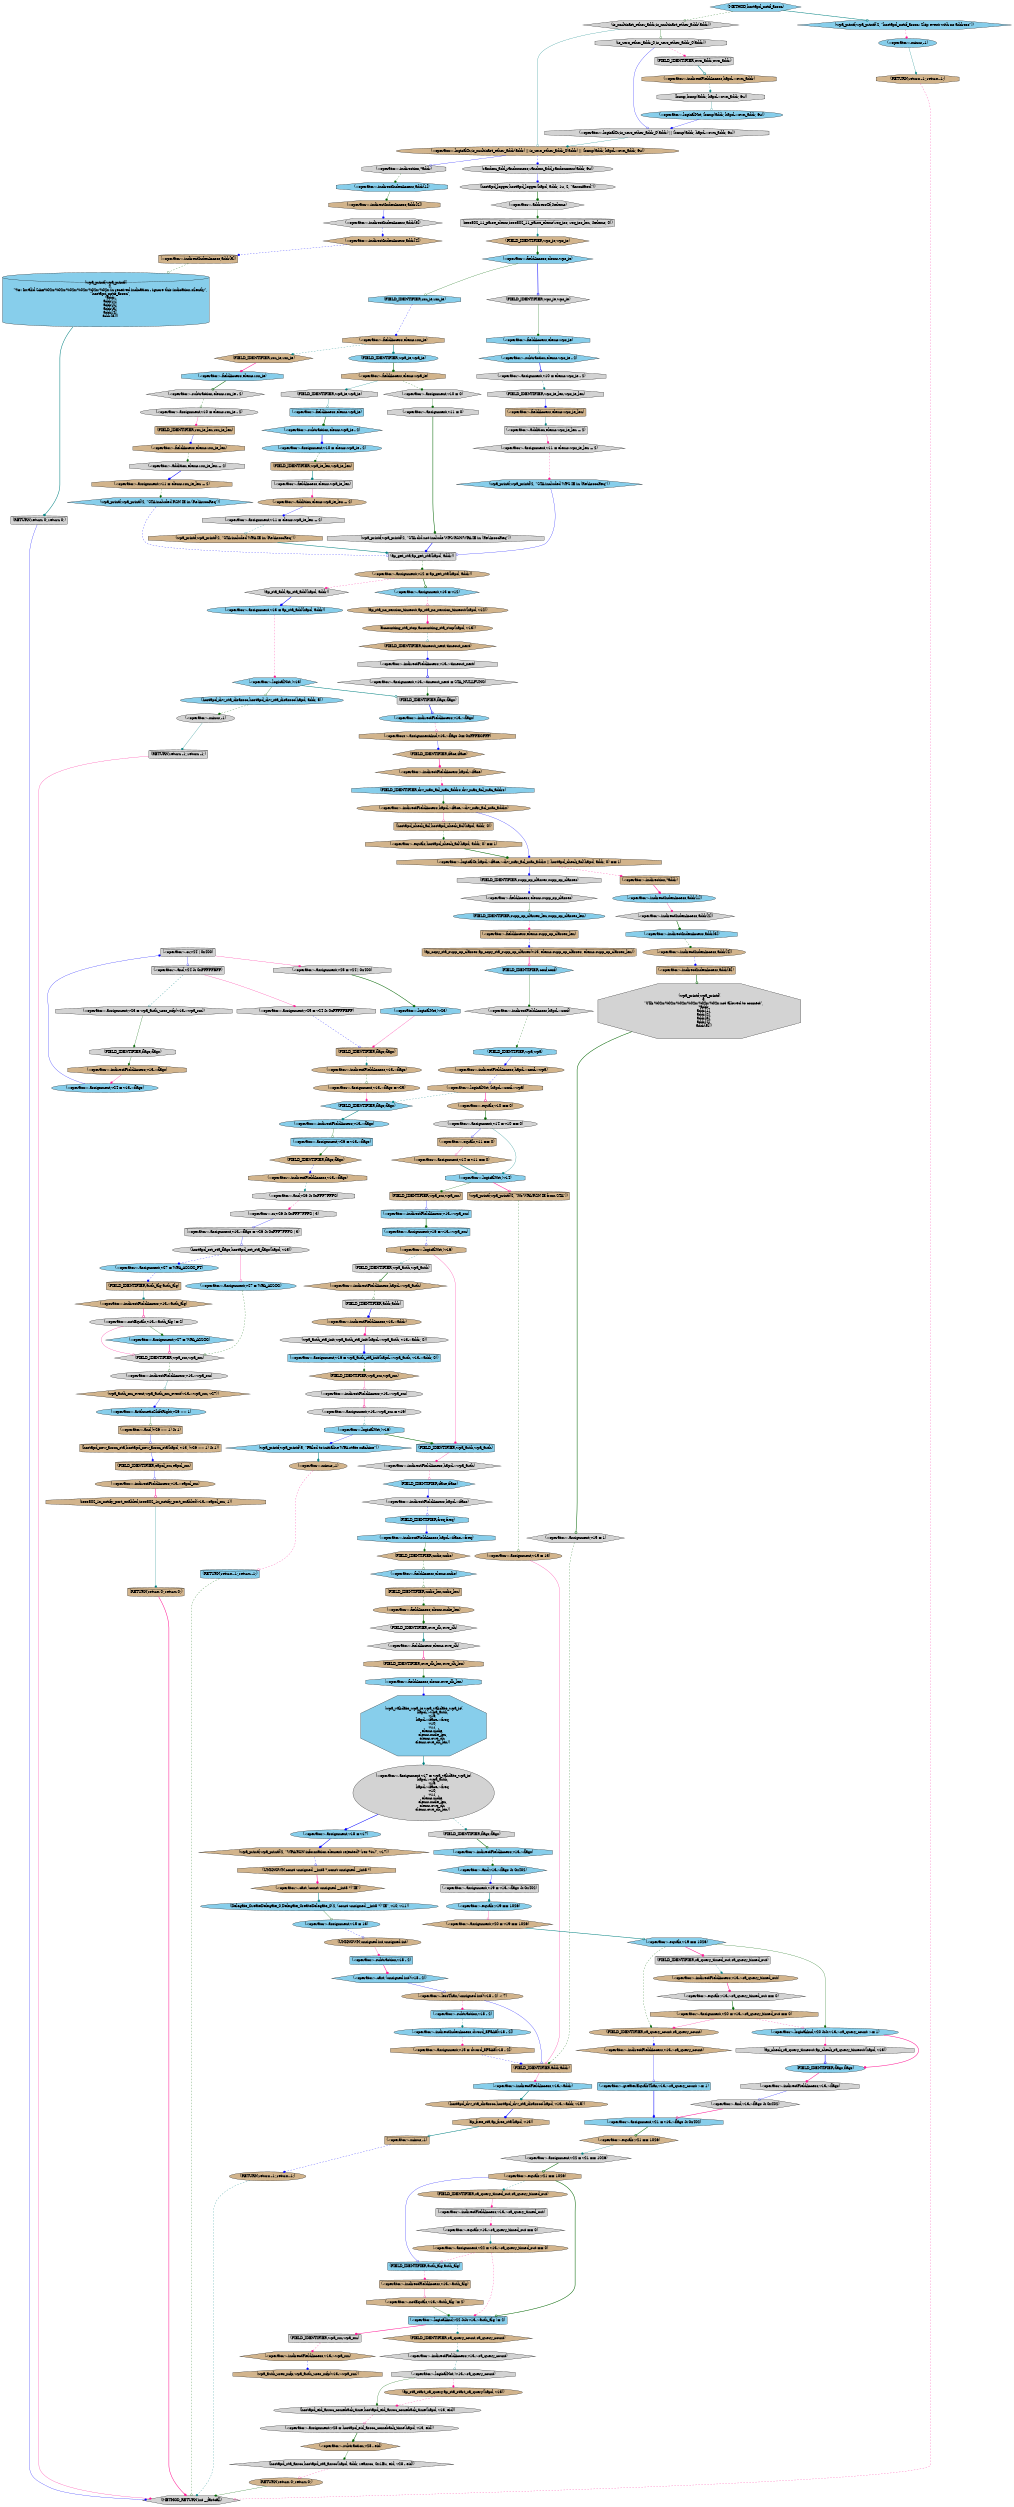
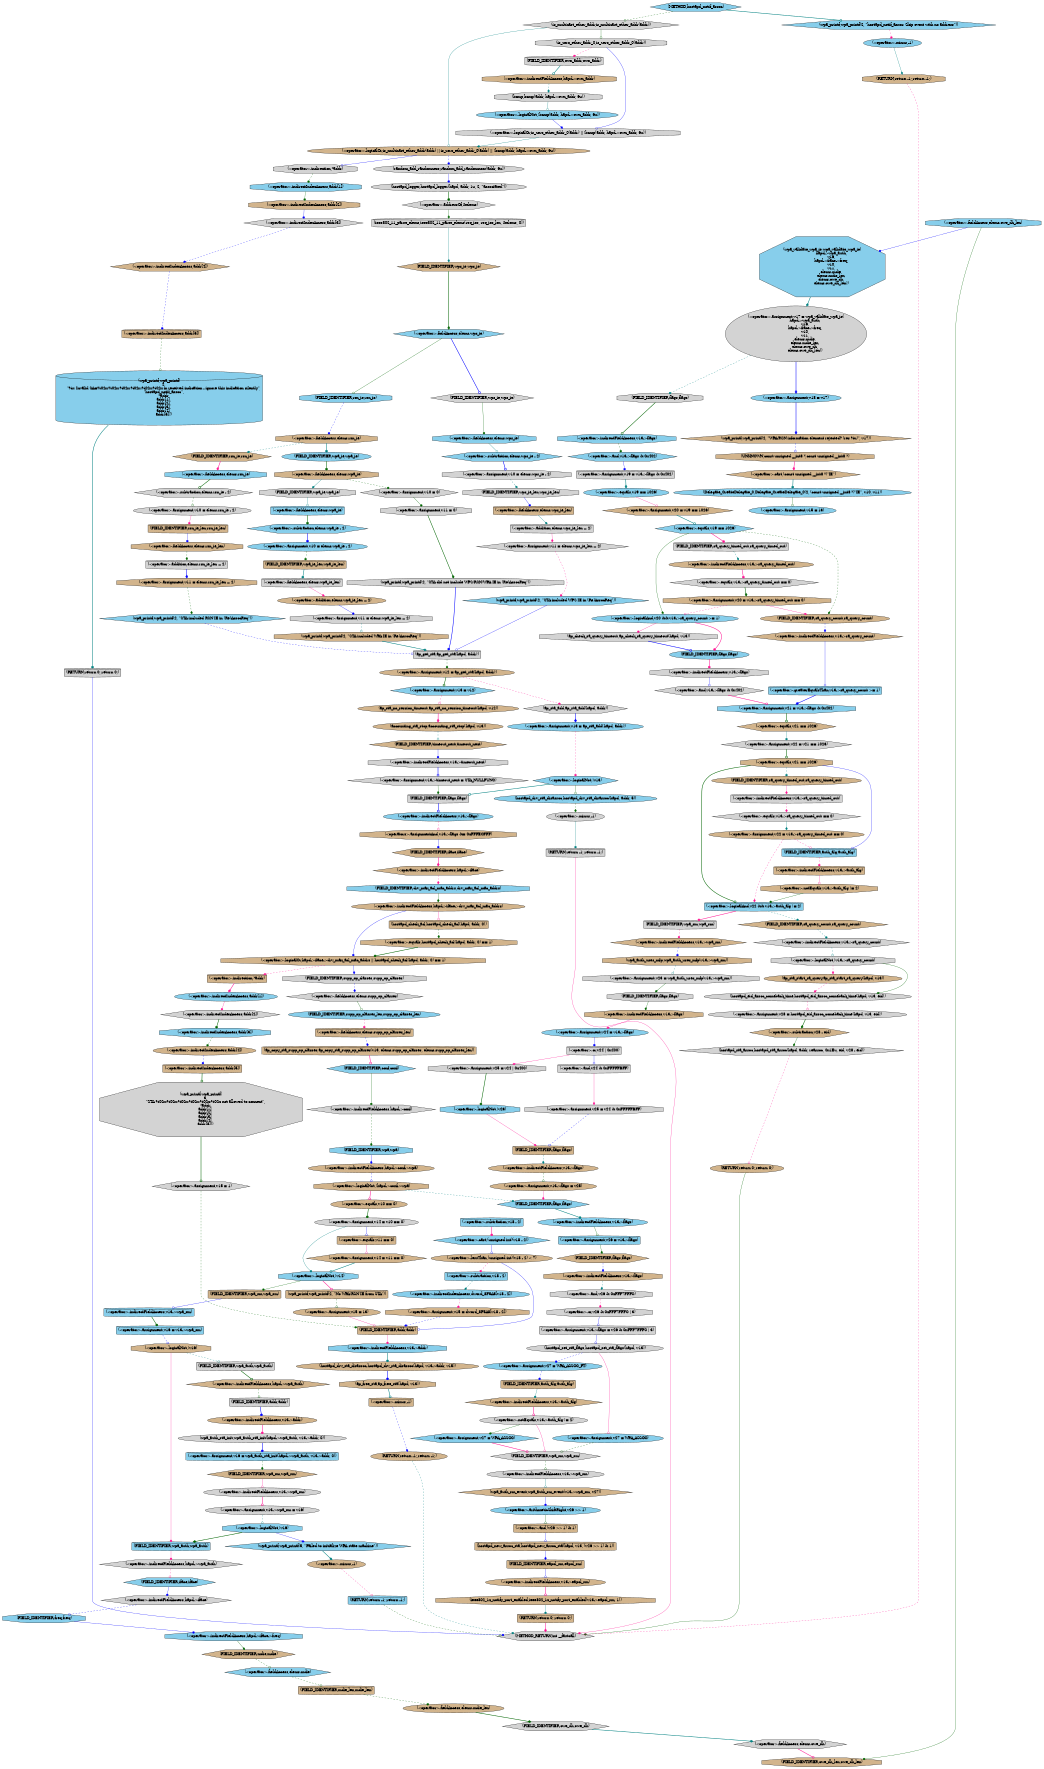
(187, 466) -> (187, 565)
(167, 990) -> (674, 969)
(424, 1672) -> (956, 1025)
(373, 1942) -> none
